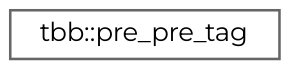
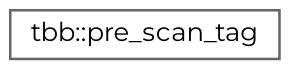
(145, 35) -> (145, 35)
